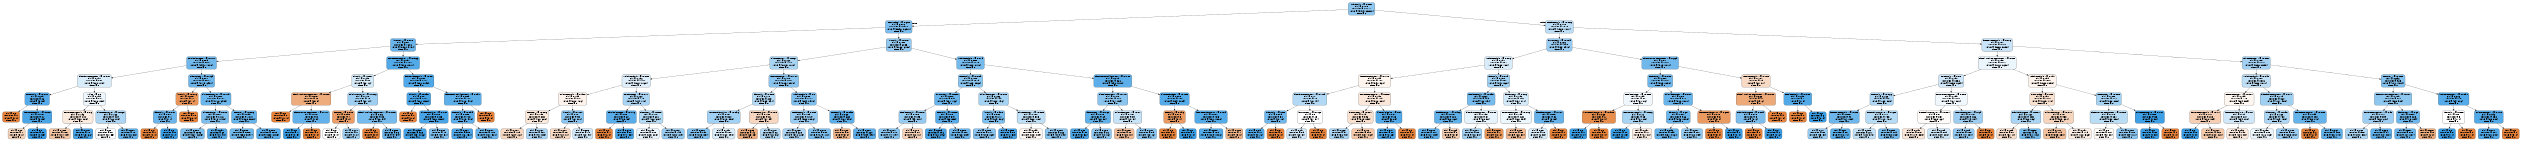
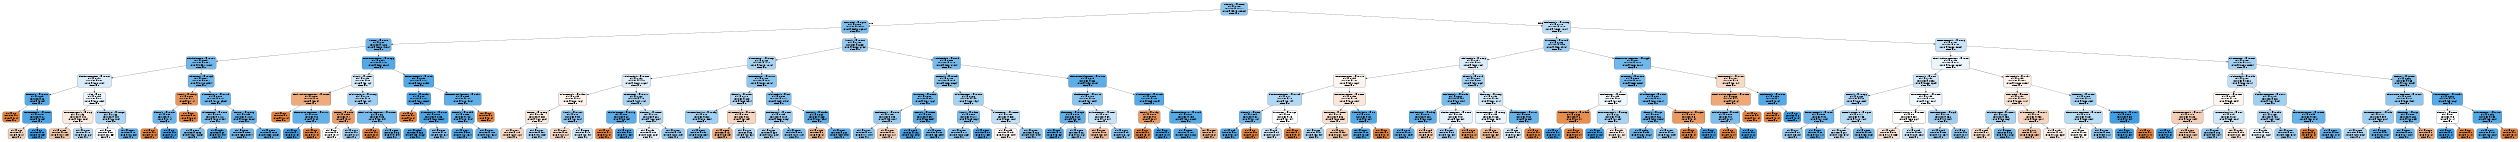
(83, 134) -> (83, 134)
(724, 134) -> none
(1985, 134) -> (1960, 134)
none -> (2212, 134)
